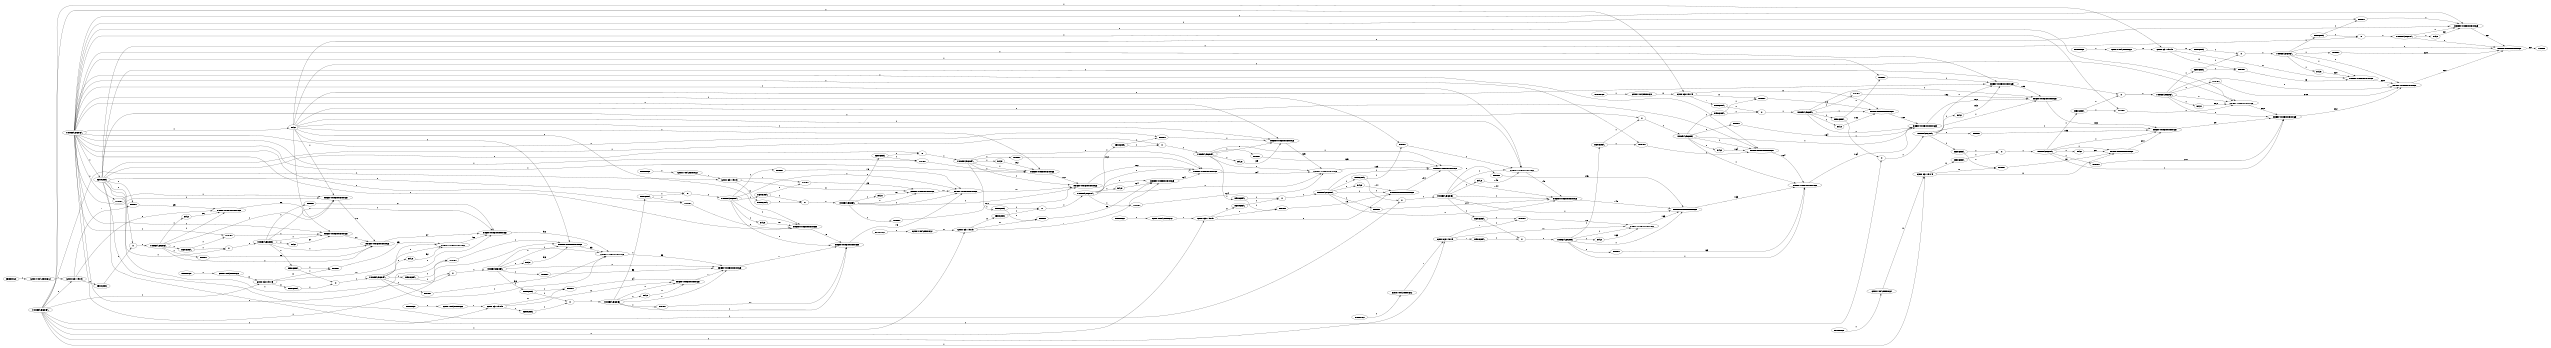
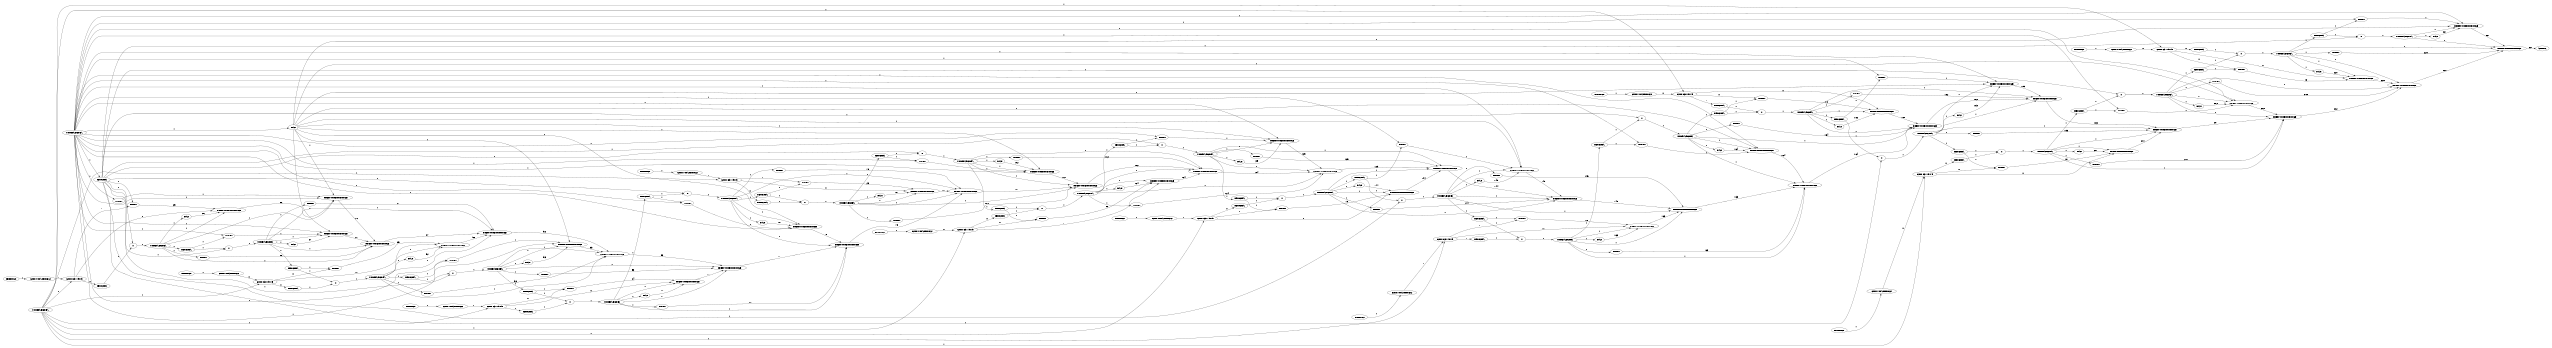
(2542, 48) -> (2542, 48)
